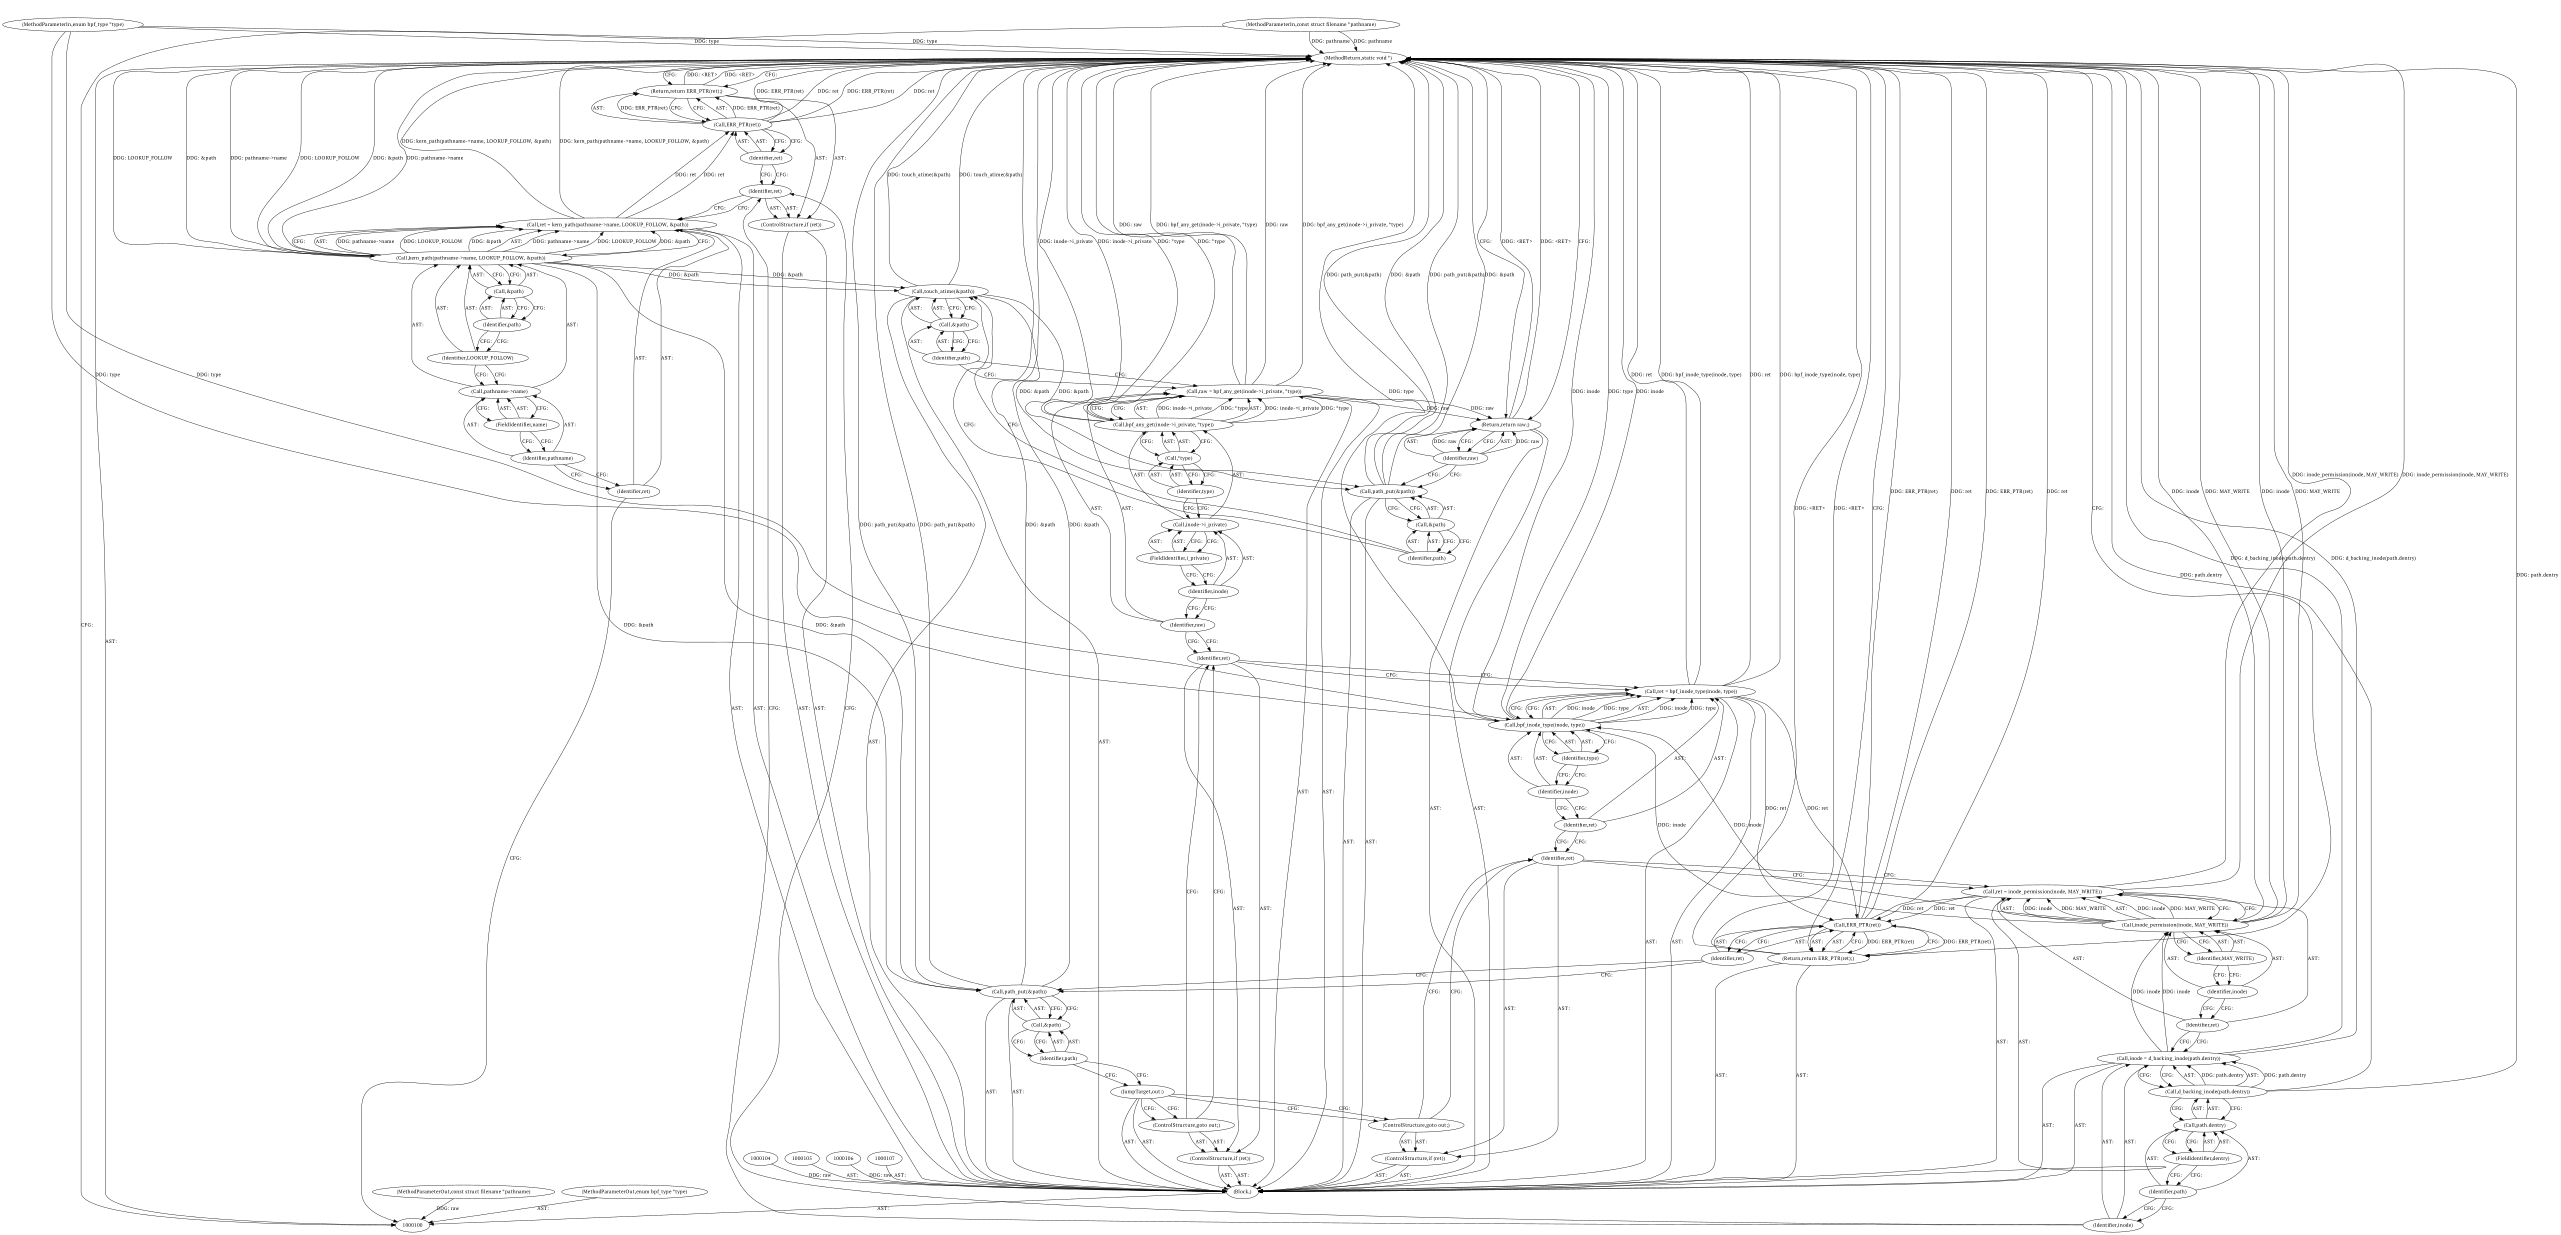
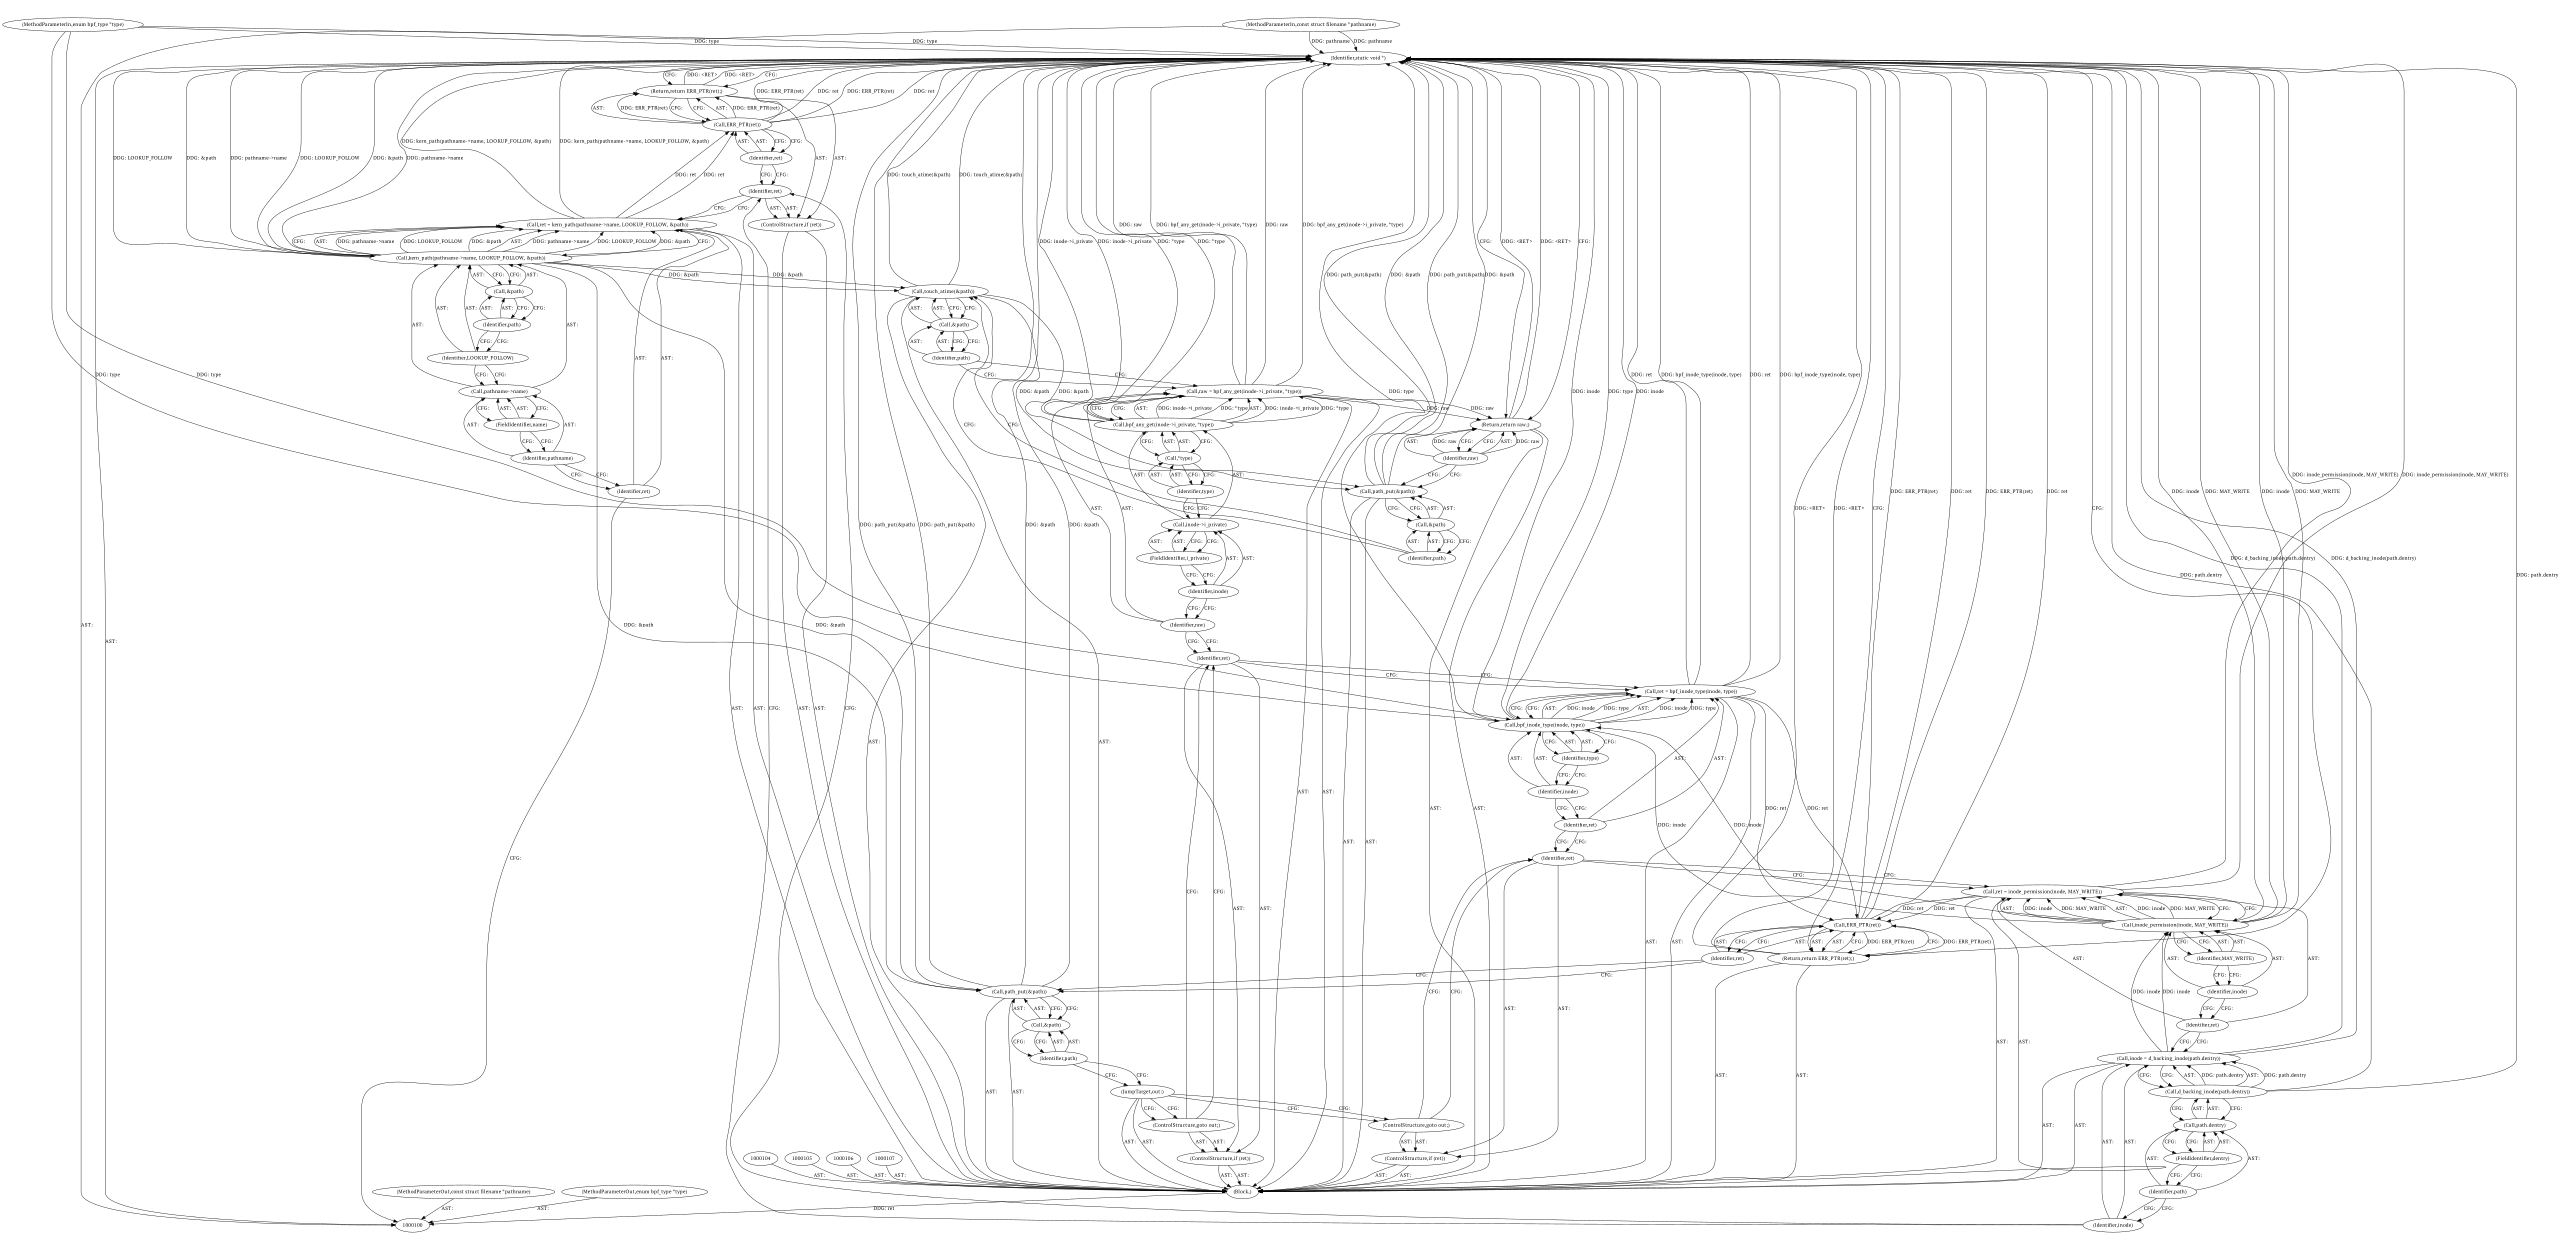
(1358, 58) -> (1358, 58)
(88, 625) -> (88, 625)
(820, 1175) -> (820, 1175)
(881, 1175) -> (881, 1175)
(448, 1209) -> (448, 1209)
(884, 1209) -> (884, 1209)
